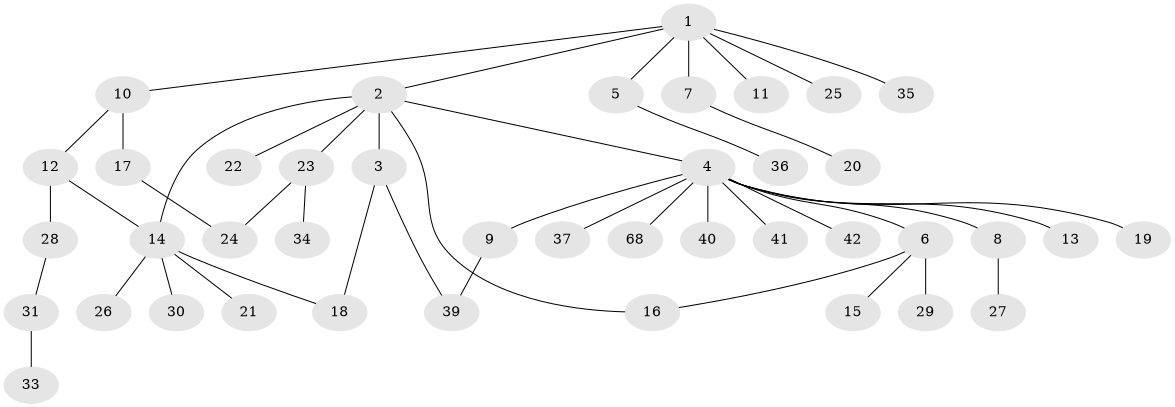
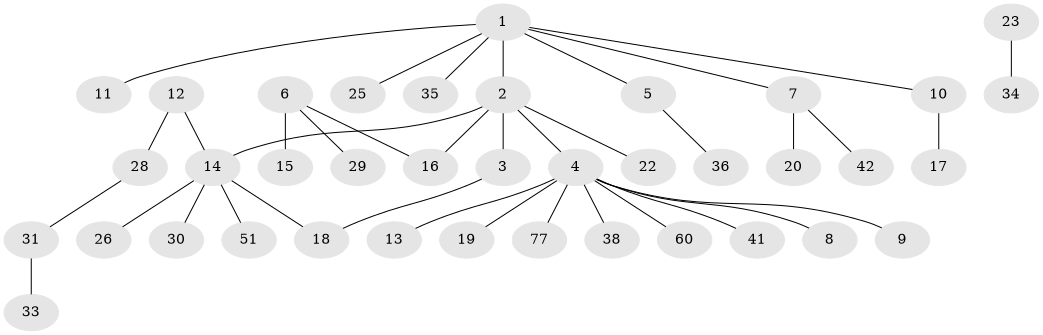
(87, 131) -> none
(343, 131) -> none
(780, 204) -> (830, 131)
(848, 210) -> none
(230, 240) -> none
(563, 240) -> (539, 240)
(635, 240) -> (612, 240)
(708, 240) -> (685, 240)
(249, 313) -> (249, 240)
(452, 313) -> none
(998, 313) -> none
